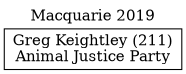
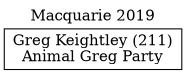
(93, 49) -> (93, 49)
